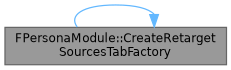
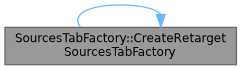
(116, 46) -> (121, 46)
